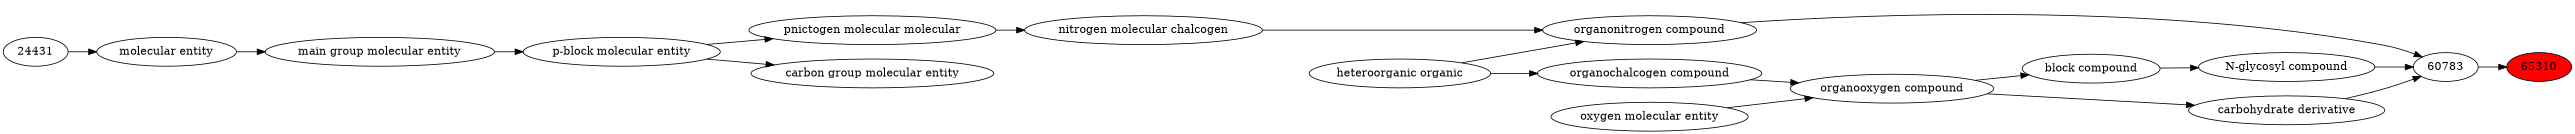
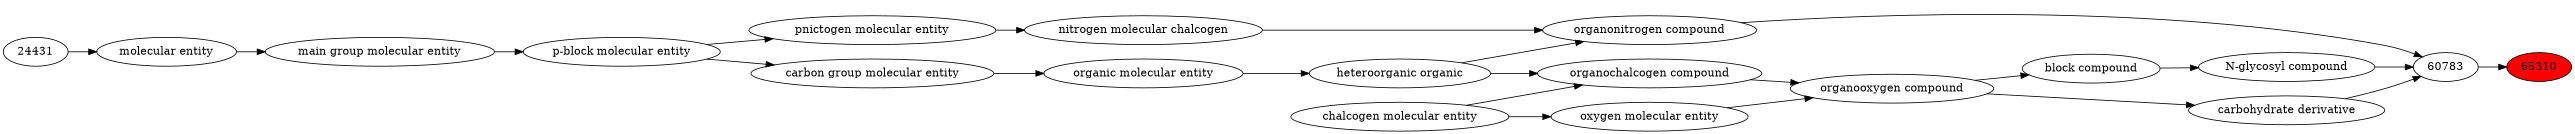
(872, 30) -> (872, 30)
none -> (1143, 73)
none -> (1400, 117)
